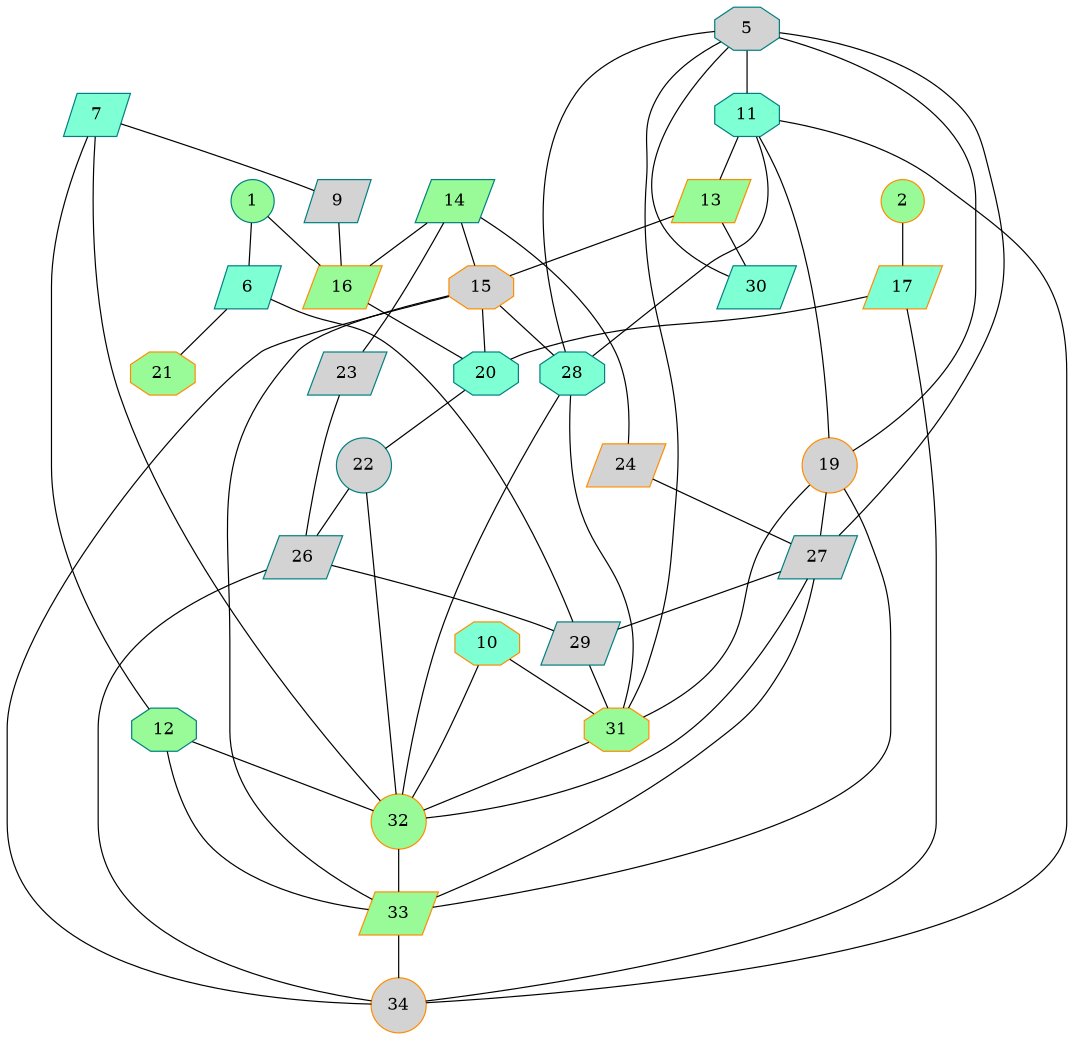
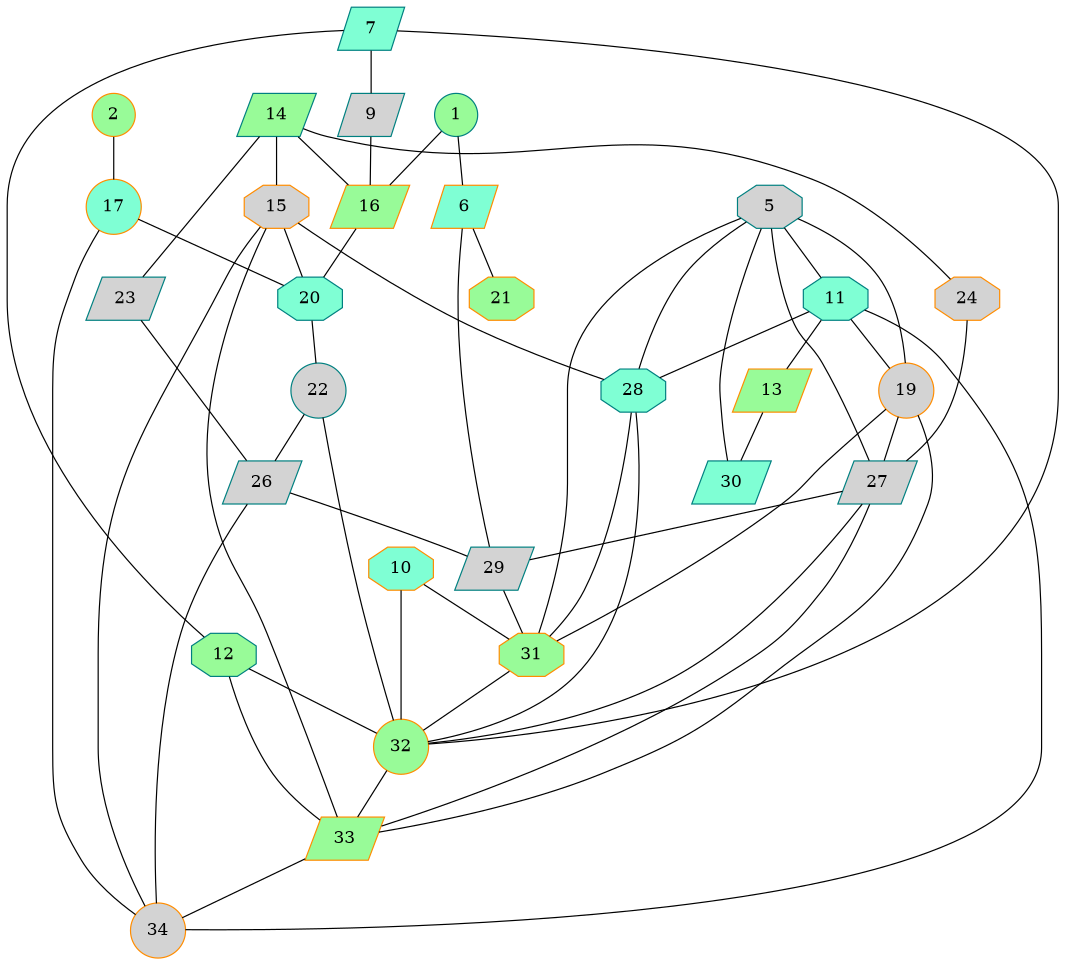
(592, 246) -> none
(248, 287) -> (465, 207)
(903, 287) -> (114, 207)
(626, 465) -> (967, 299)
